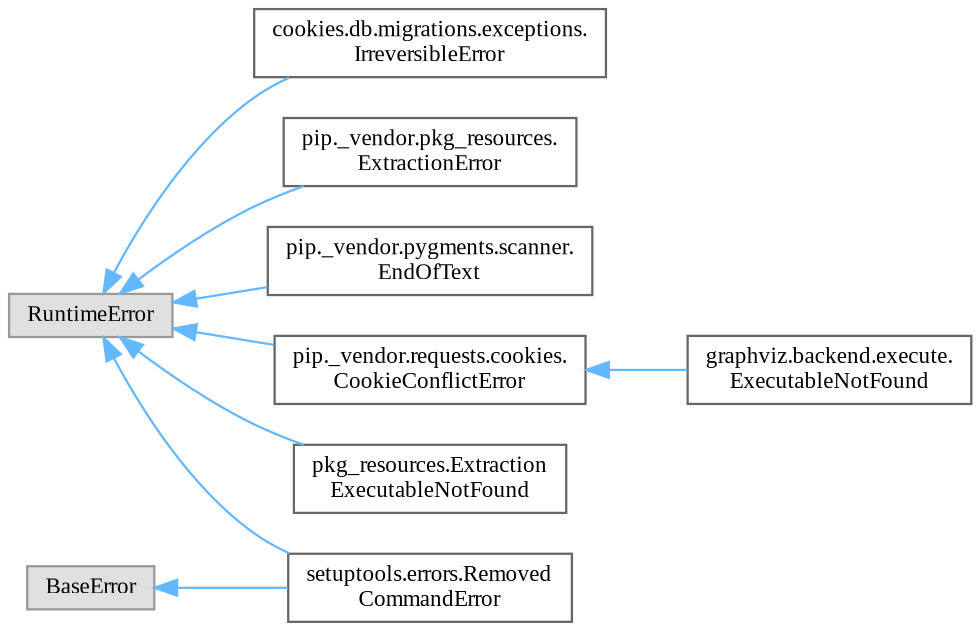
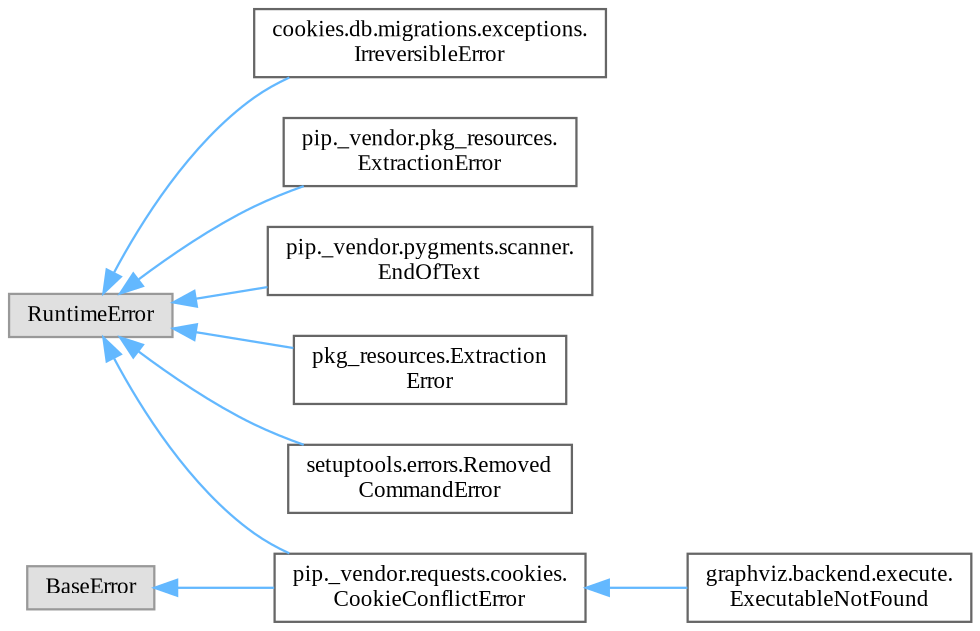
(430, 479) -> (430, 370)
(233, 588) -> (226, 588)
